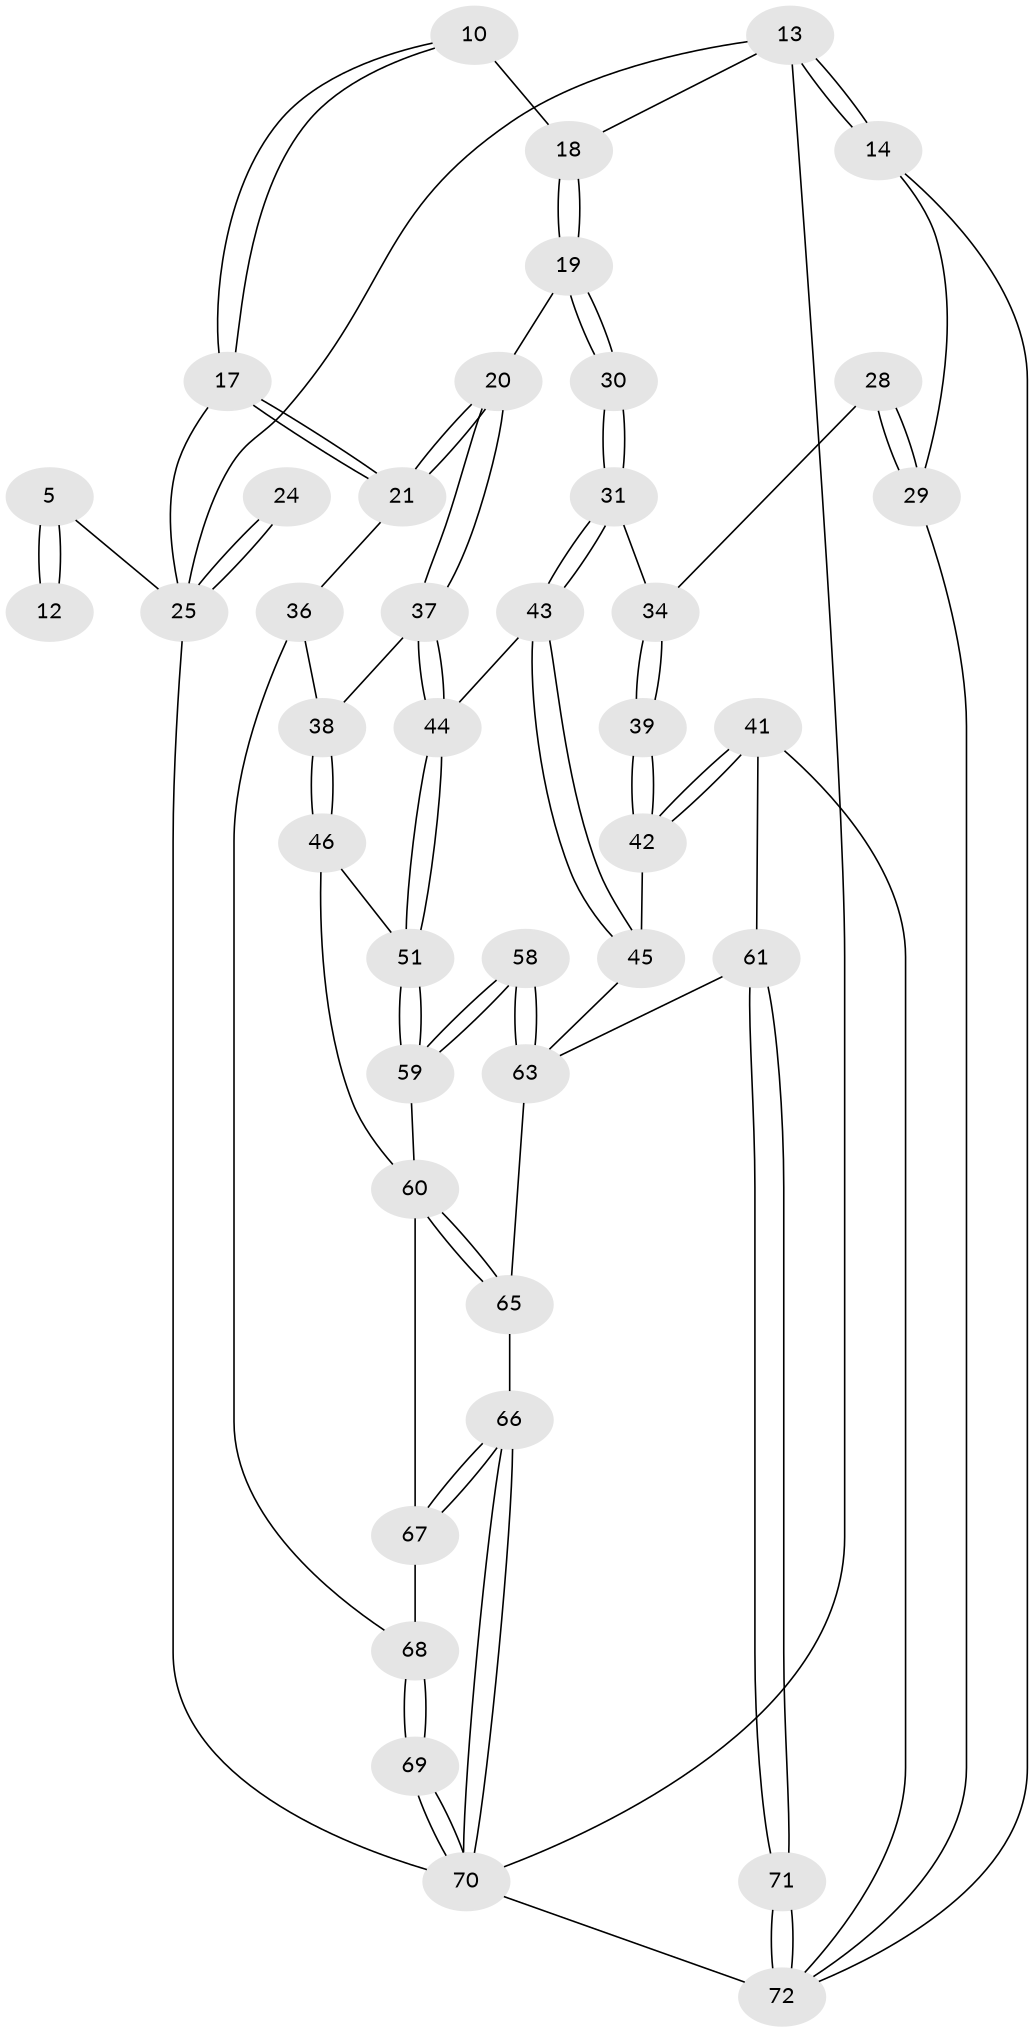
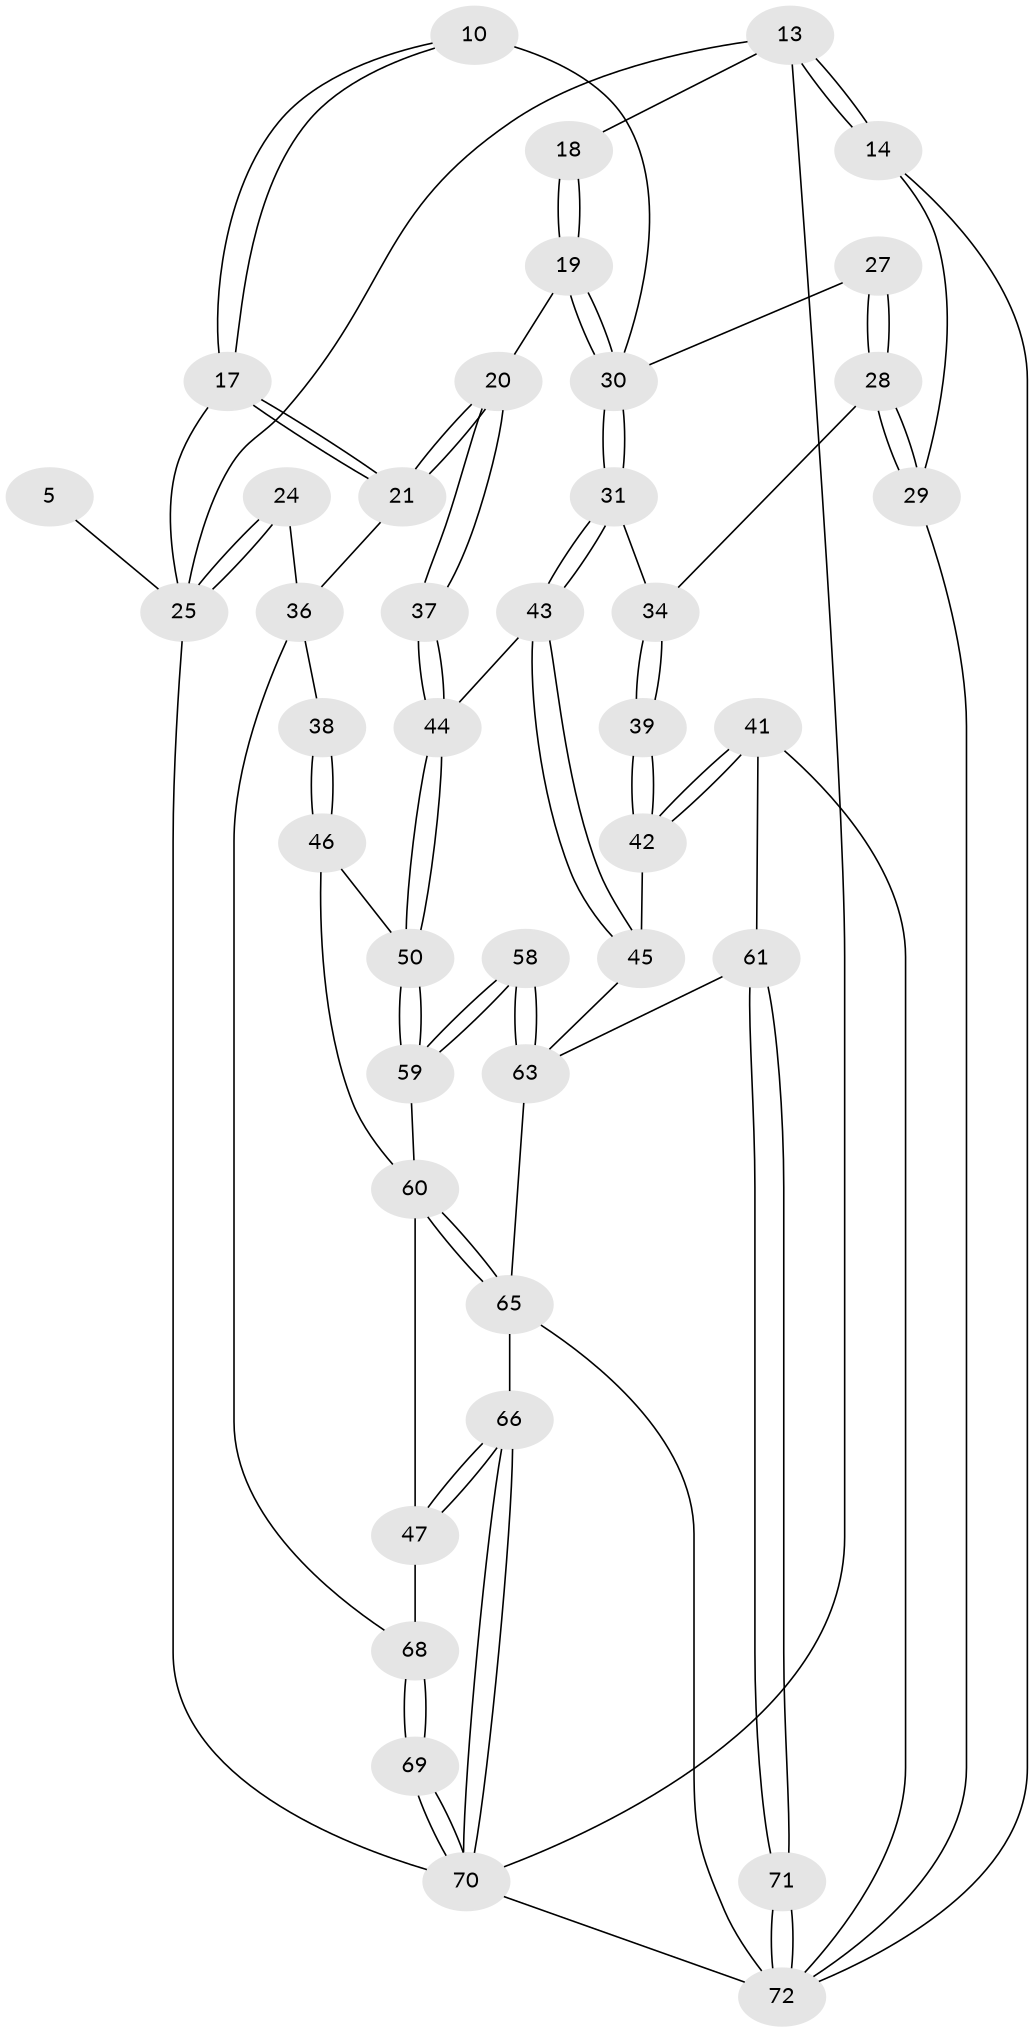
(522, 93) -> (644, 168)
none -> (878, 266)
none -> (293, 555)
(50, 612) -> none
(373, 670) -> none
(410, 958) -> (410, 958)
(415, 1535) -> (415, 1535)
none -> (694, 1626)
